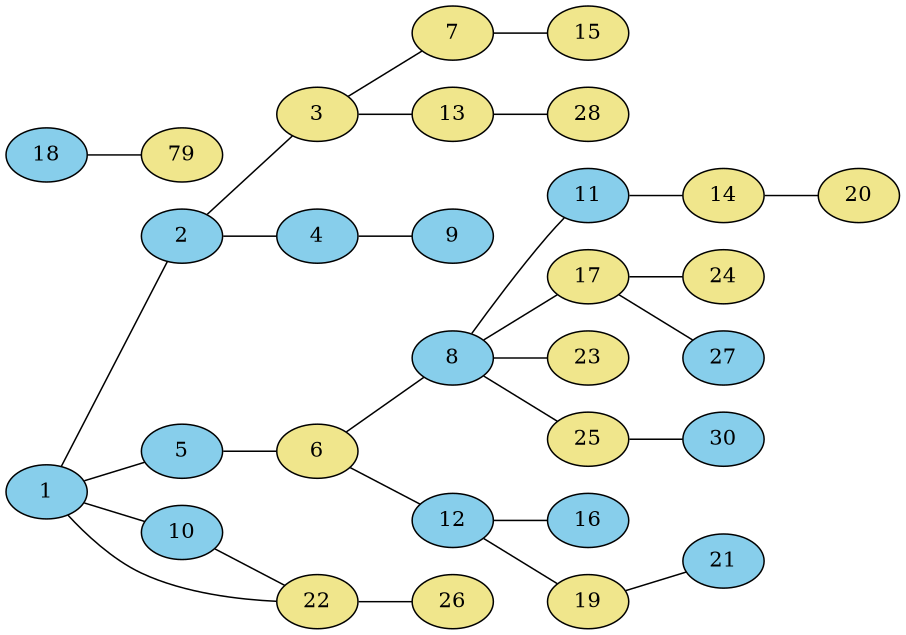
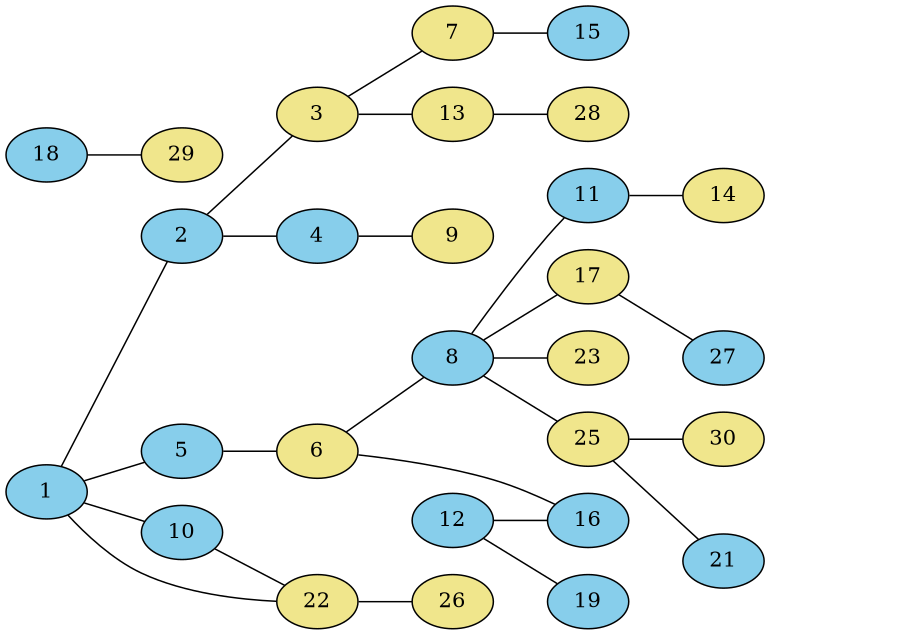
(588, 33) -> (588, 33)
(182, 155) -> (182, 155)
(859, 196) -> none
(453, 236) -> (453, 236)
(724, 277) -> none
(724, 439) -> (724, 439)
(385, 486) -> (459, 471)
(656, 581) -> (656, 500)
(588, 602) -> (588, 602)
